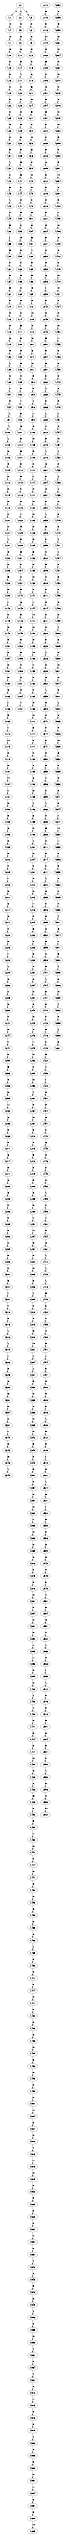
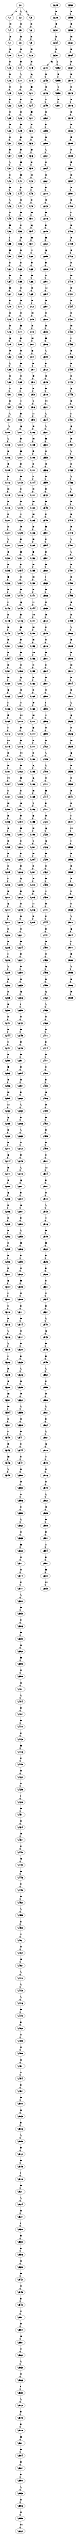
(59, 175) -> (71, 175)
none -> (20, 714)
(33, 935) -> none
(58, 1004) -> (56, 61)
